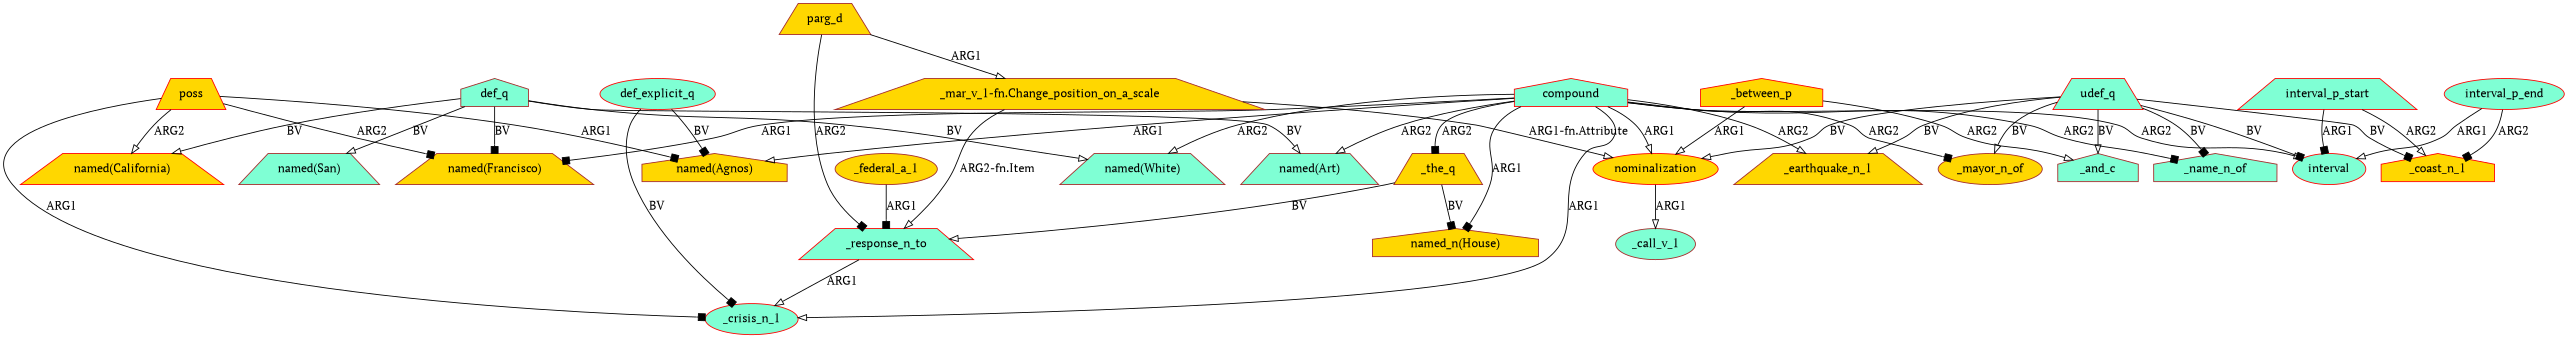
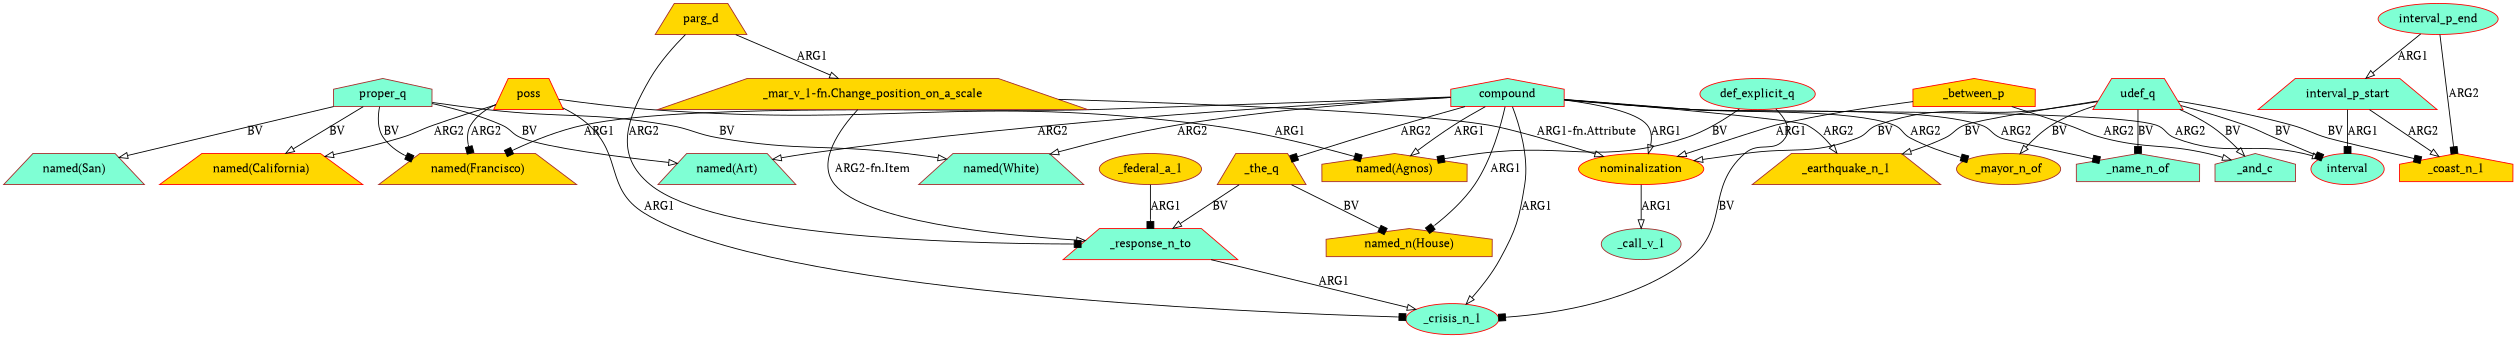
(495, 94) -> (383, 94)
(2428, 143) -> (2397, 53)
